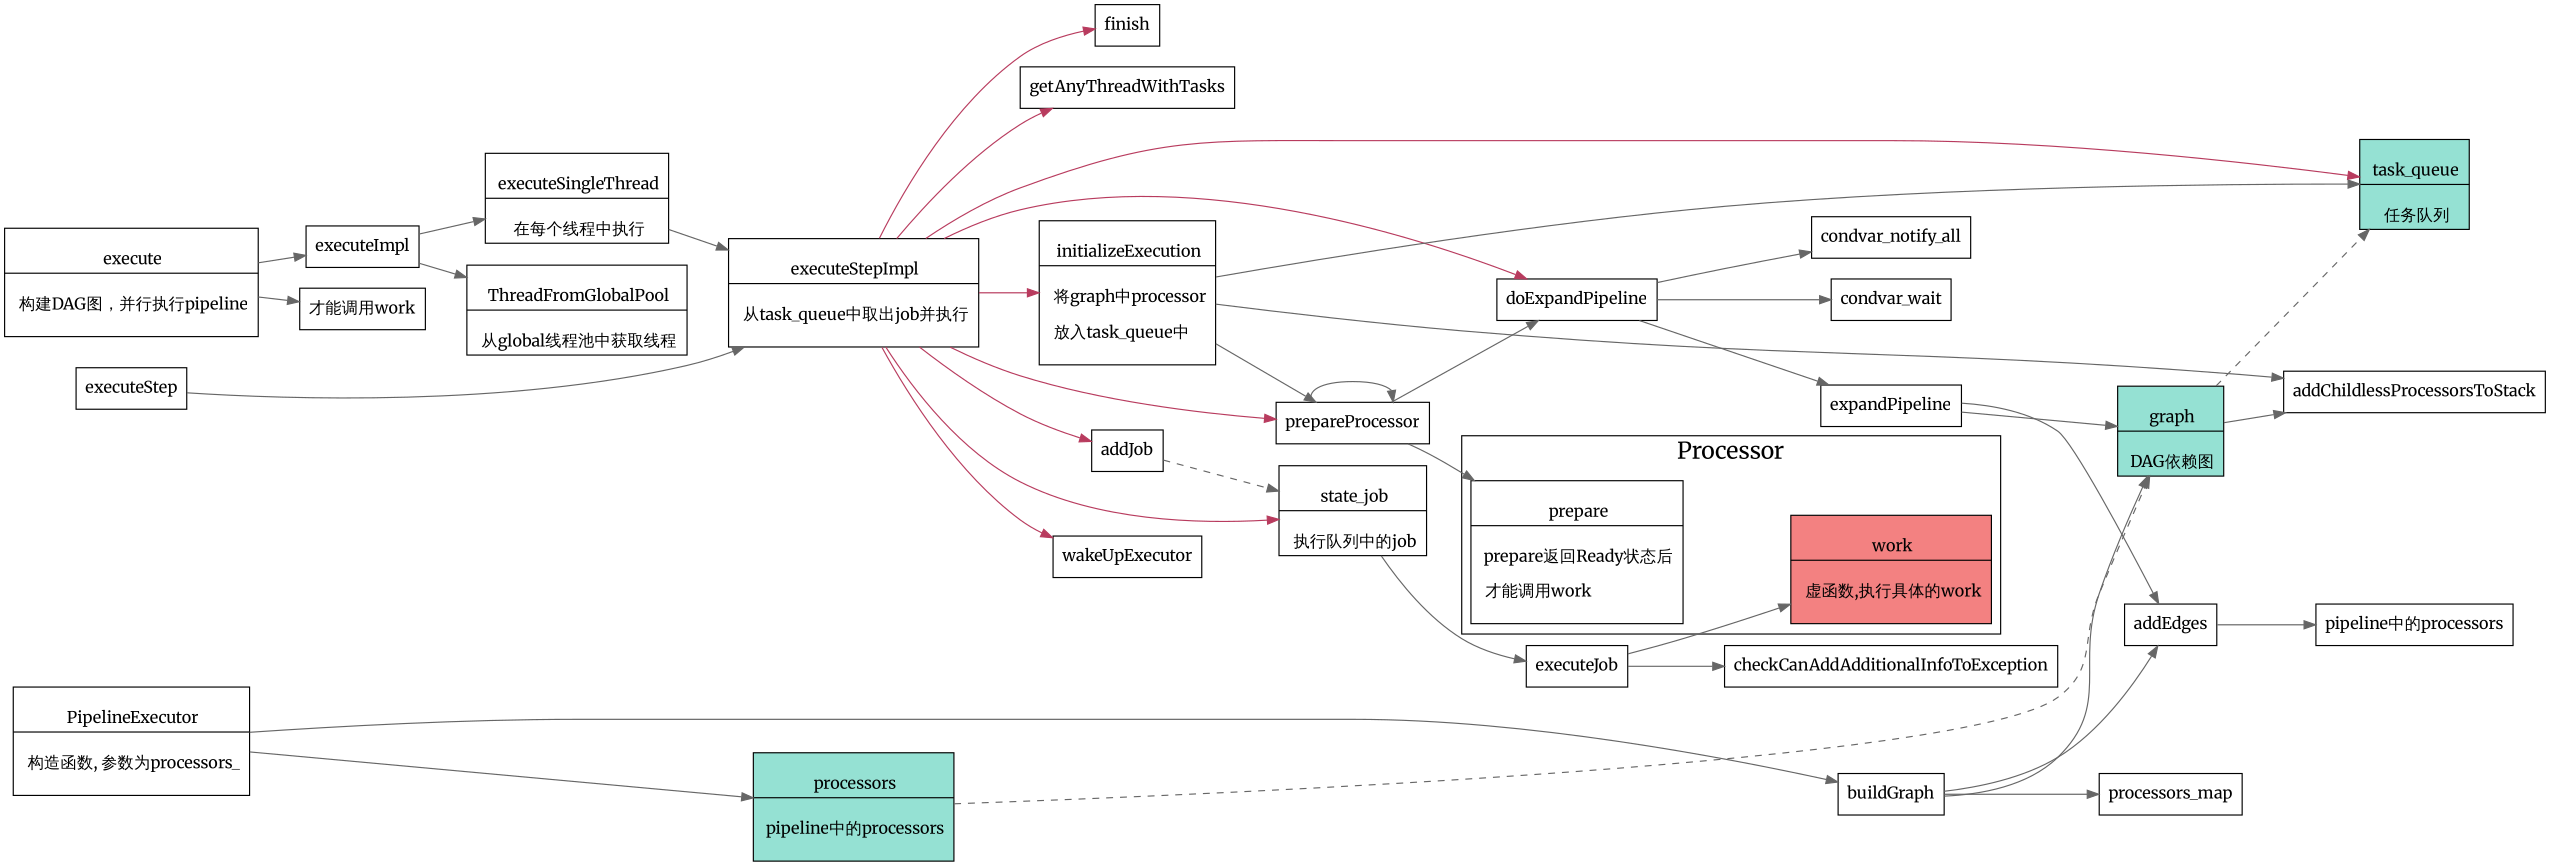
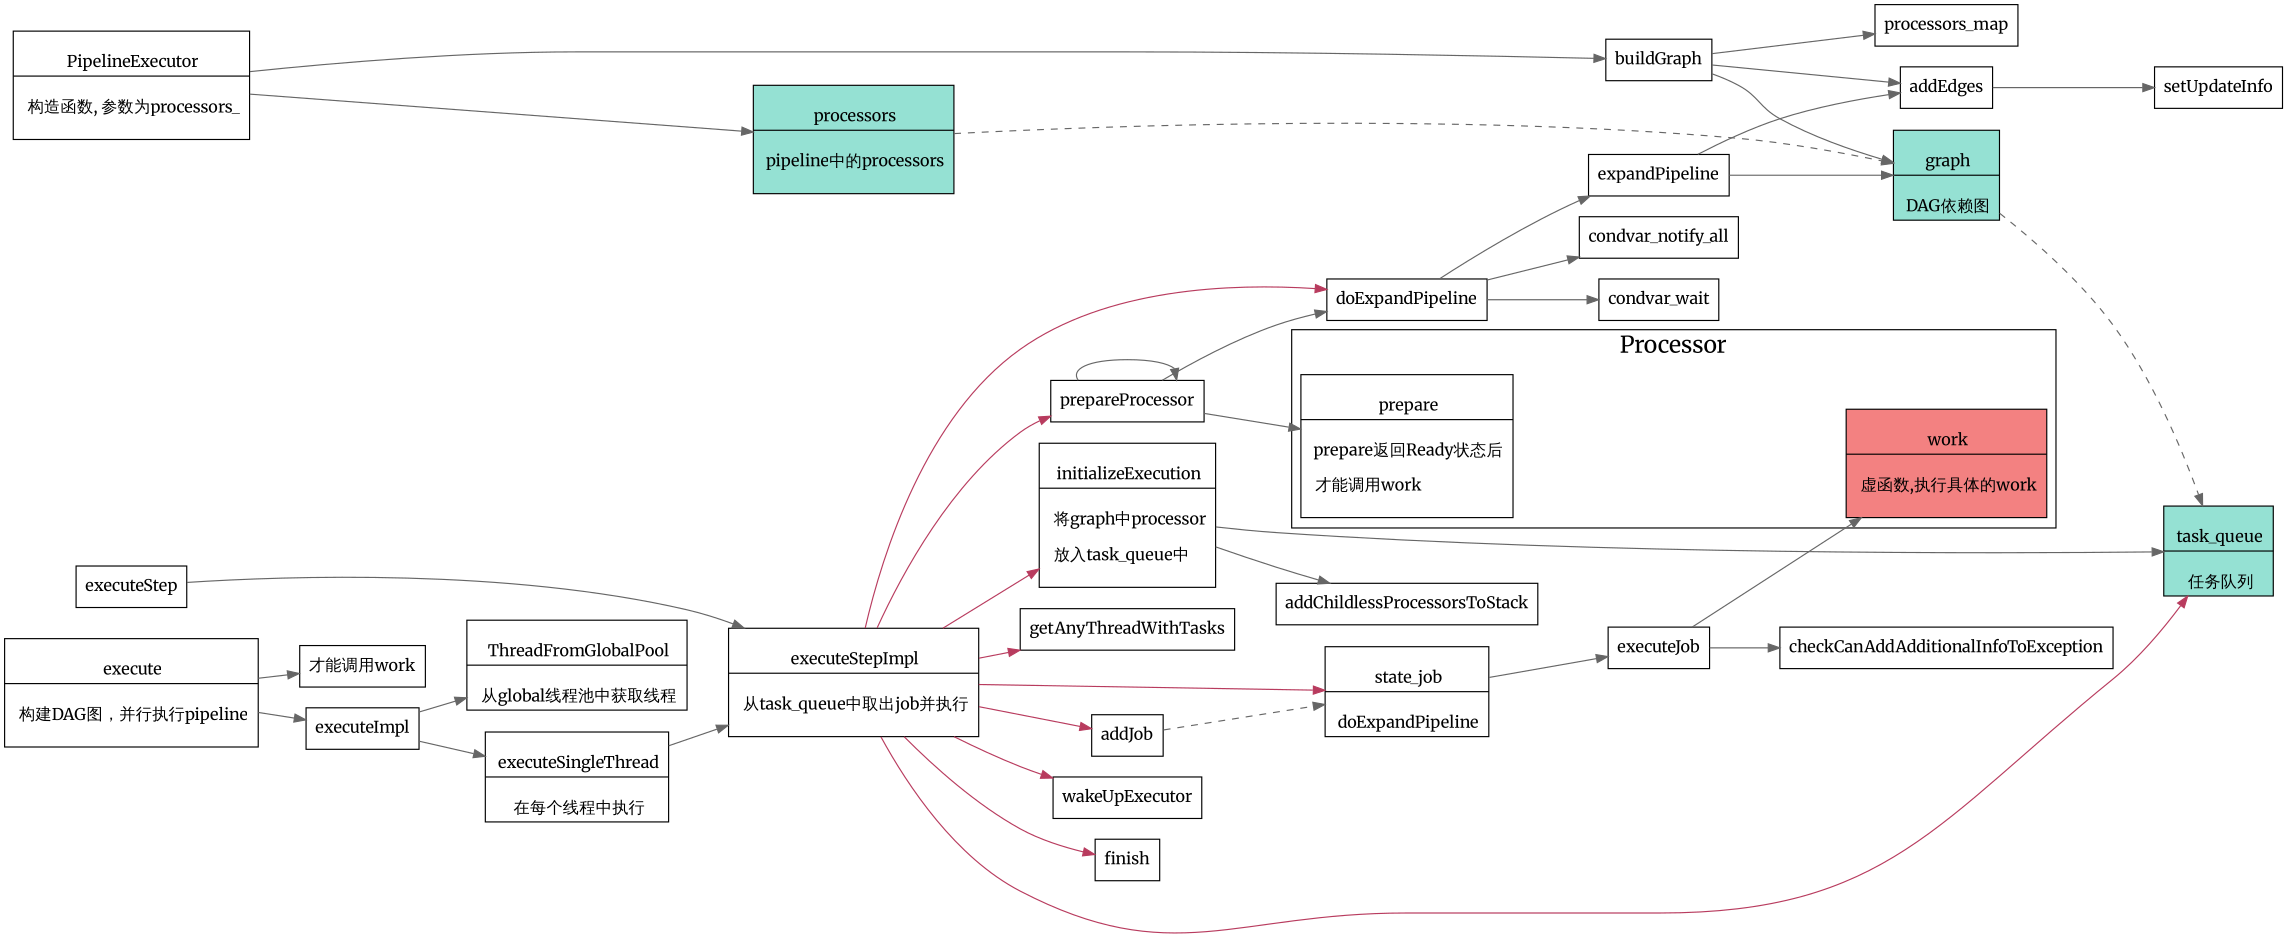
(1261, 370) -> none
(2249, 419) -> none
(1353, 542) -> (1407, 723)
(2414, 625) -> (2219, 88)
